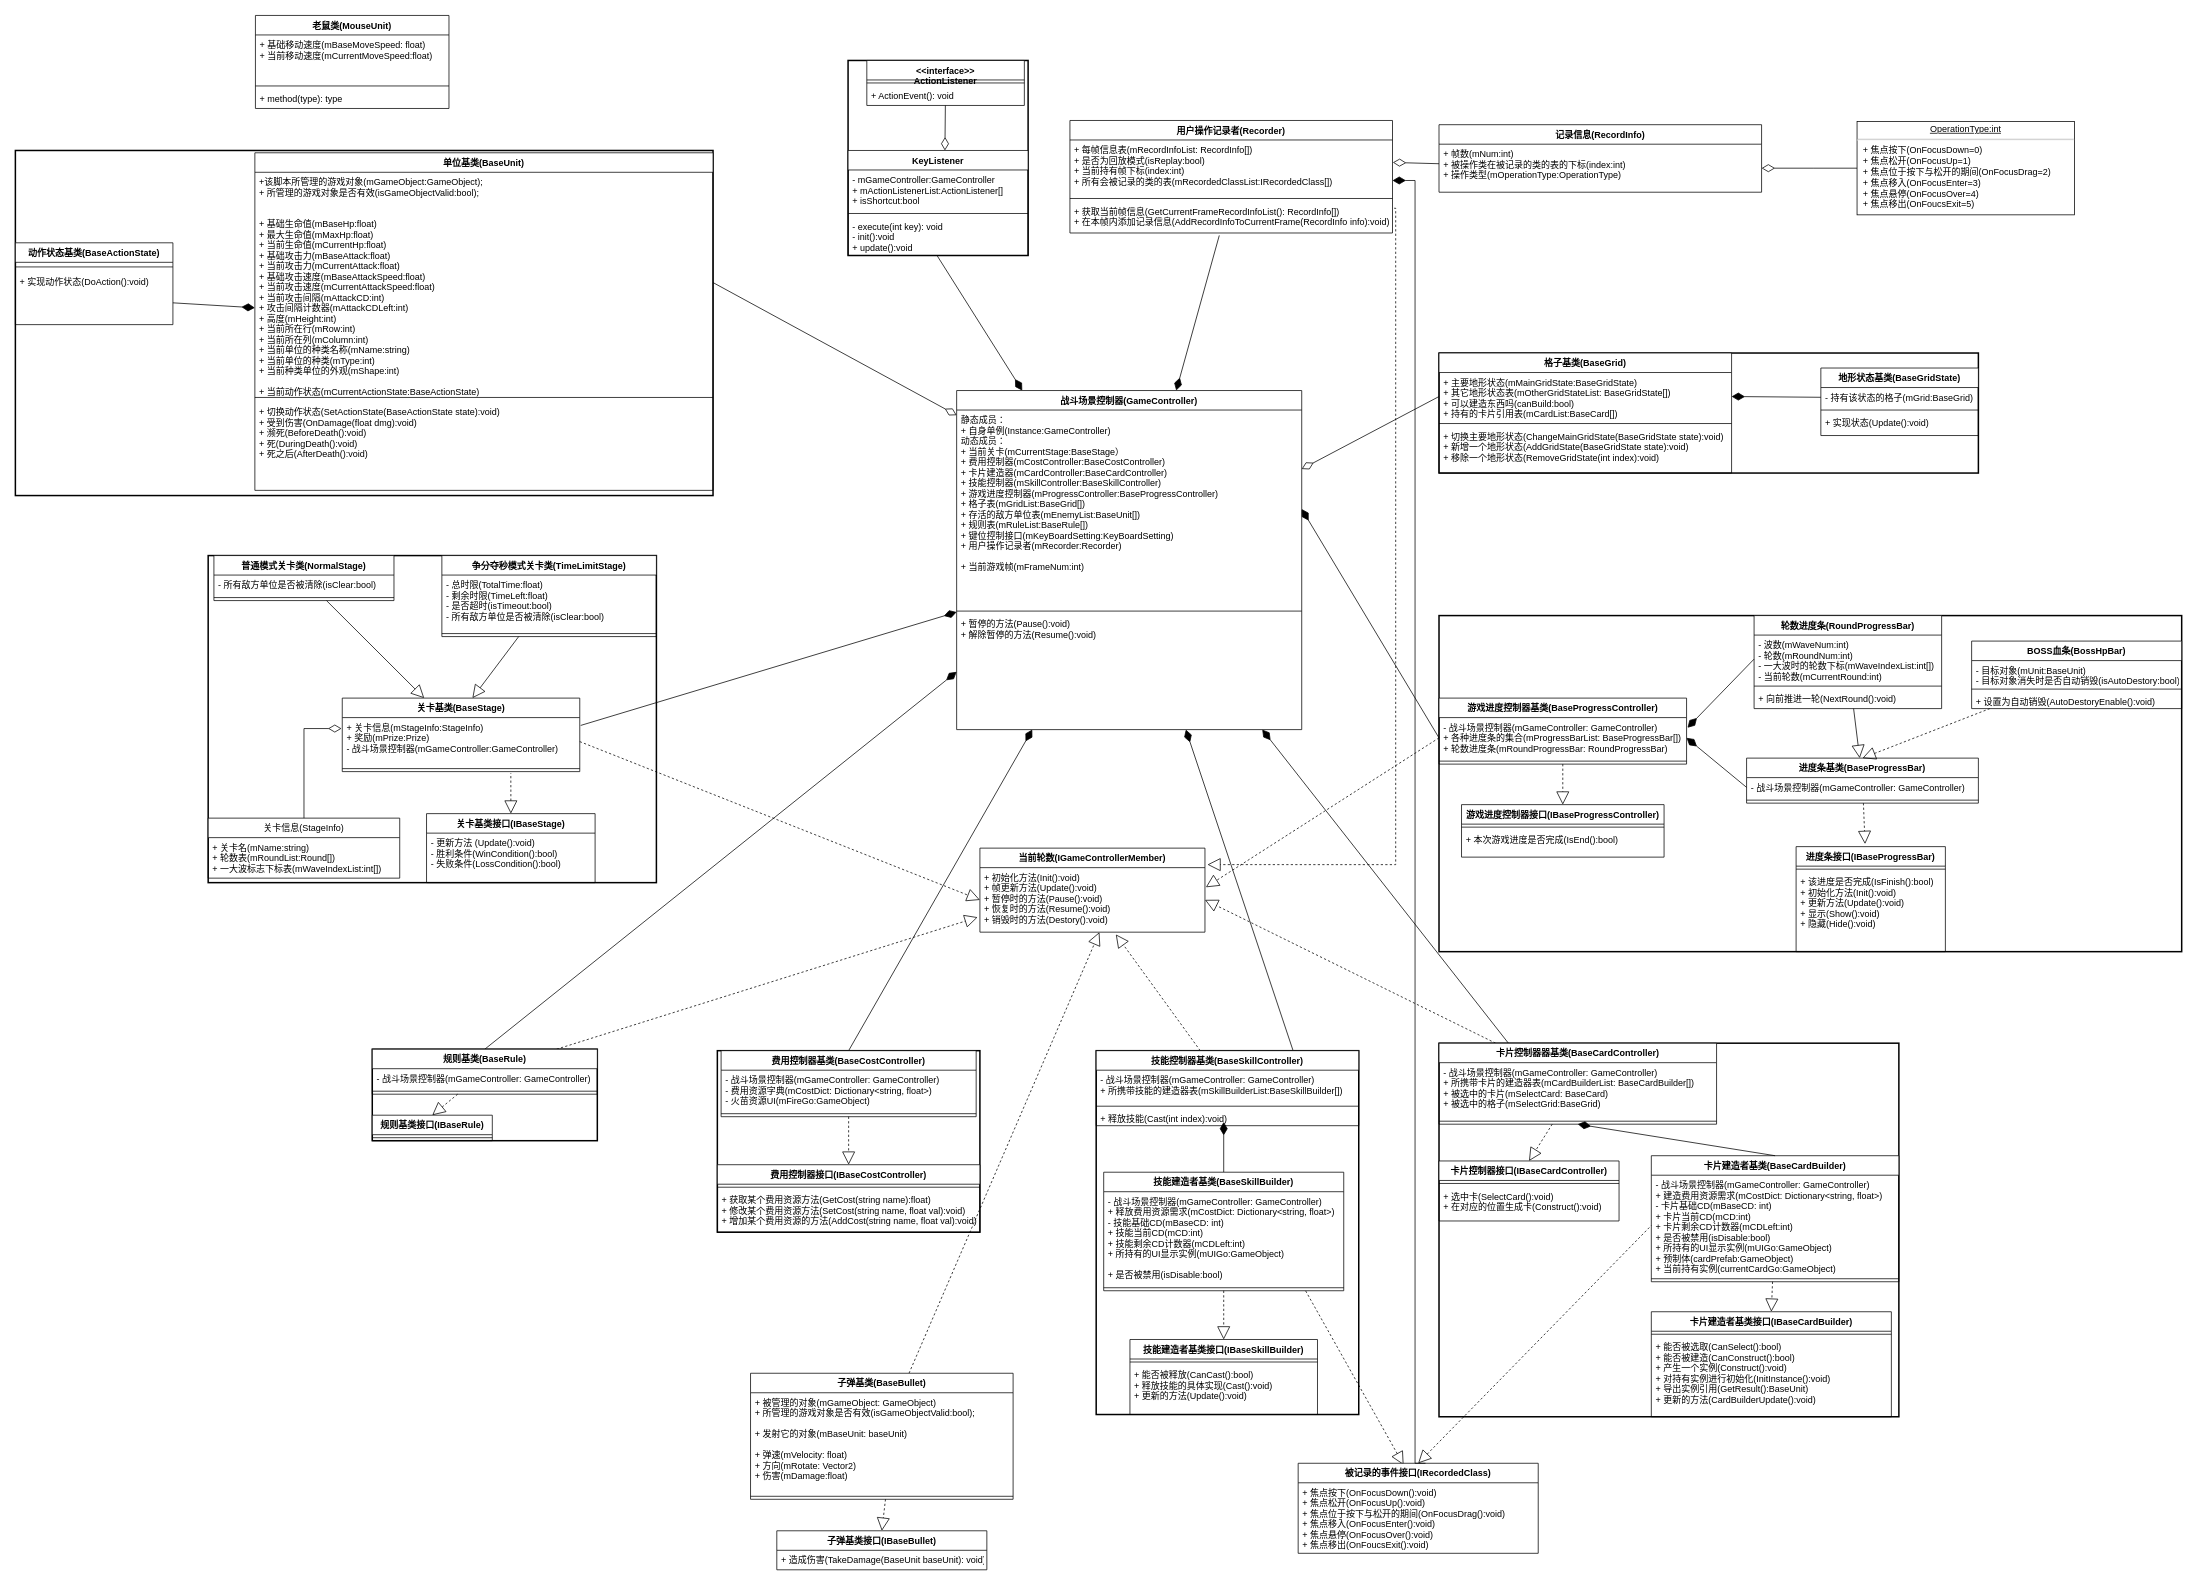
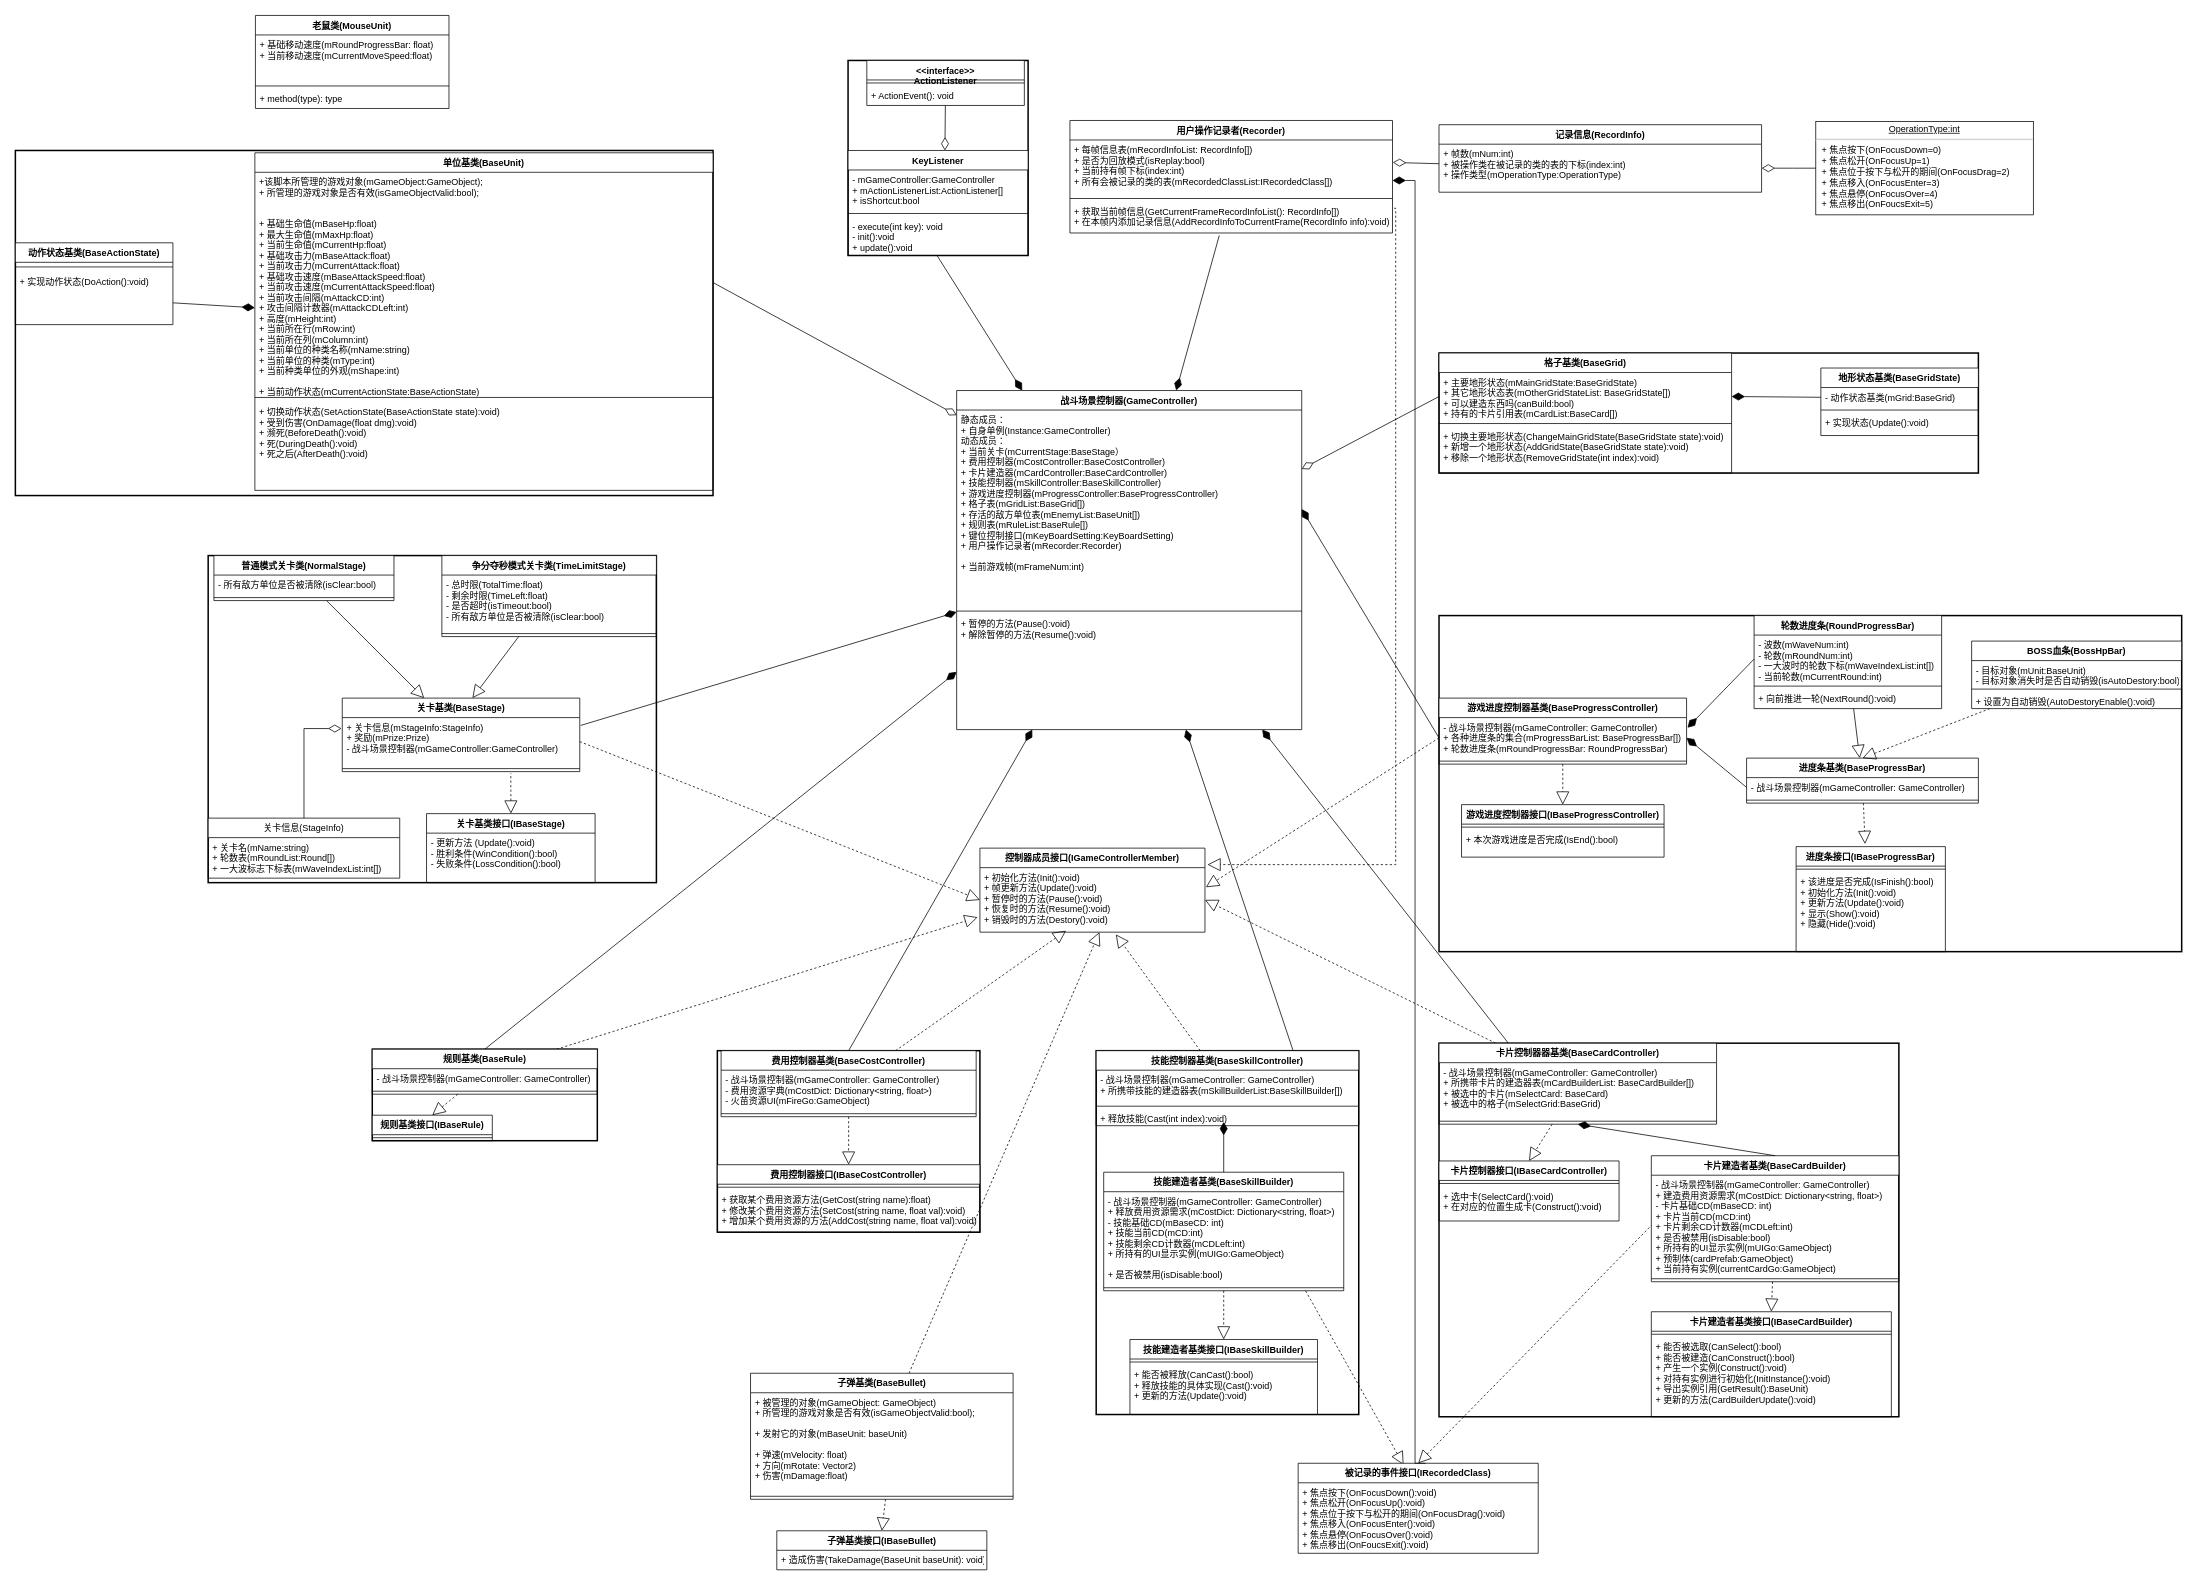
(345, 45) -> (352, 45)
(1965, 168) -> (1924, 168)
(1901, 398) -> (1892, 398)
(1092, 858) -> (1092, 858)
none -> (977, 993)
